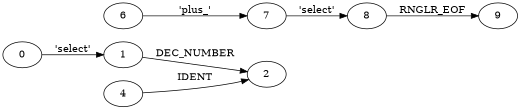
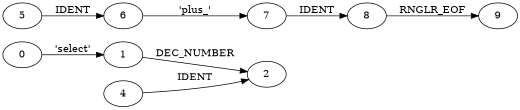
(317, 10) -> (317, 10)
none -> (22, 16)
